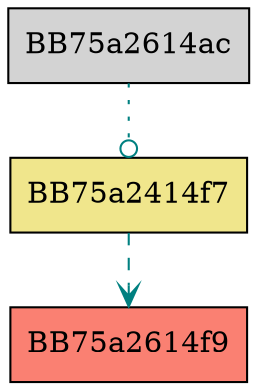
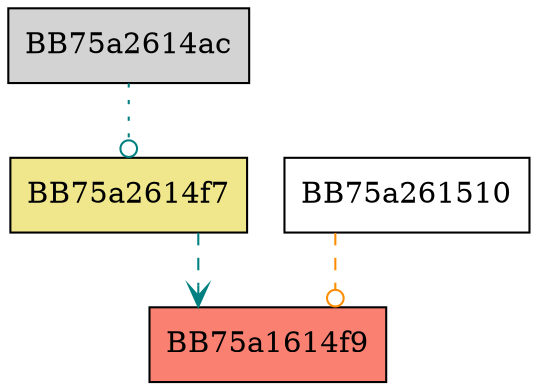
(129, 195) -> (129, 195)
none -> (407, 195)
(129, 345) -> (268, 345)
